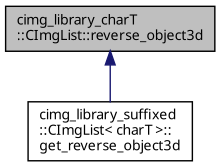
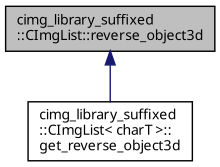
(110, 29) -> (110, 29)
